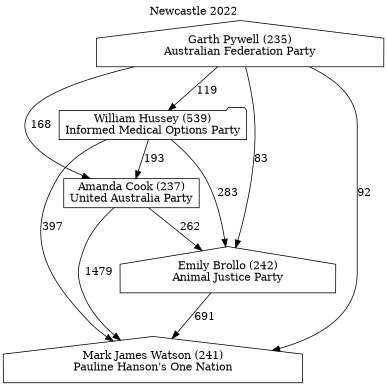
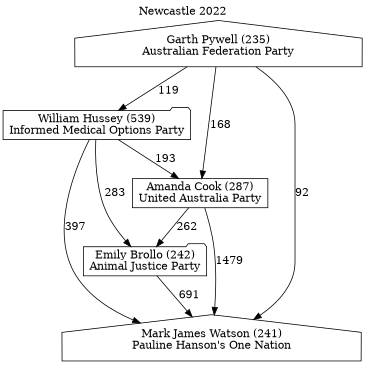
(254, 154) -> none
(131, 193) -> (200, 193)
(228, 272) -> (145, 261)
